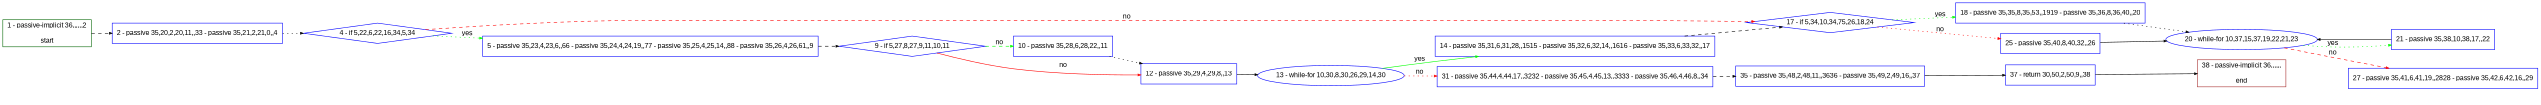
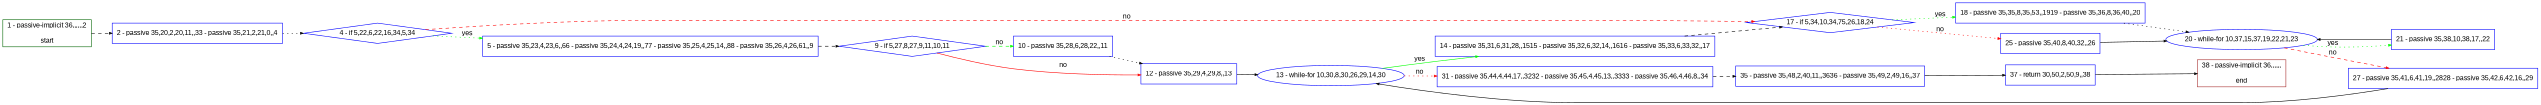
(1830, 76) -> (1830, 76)
none -> (1884, 103)
